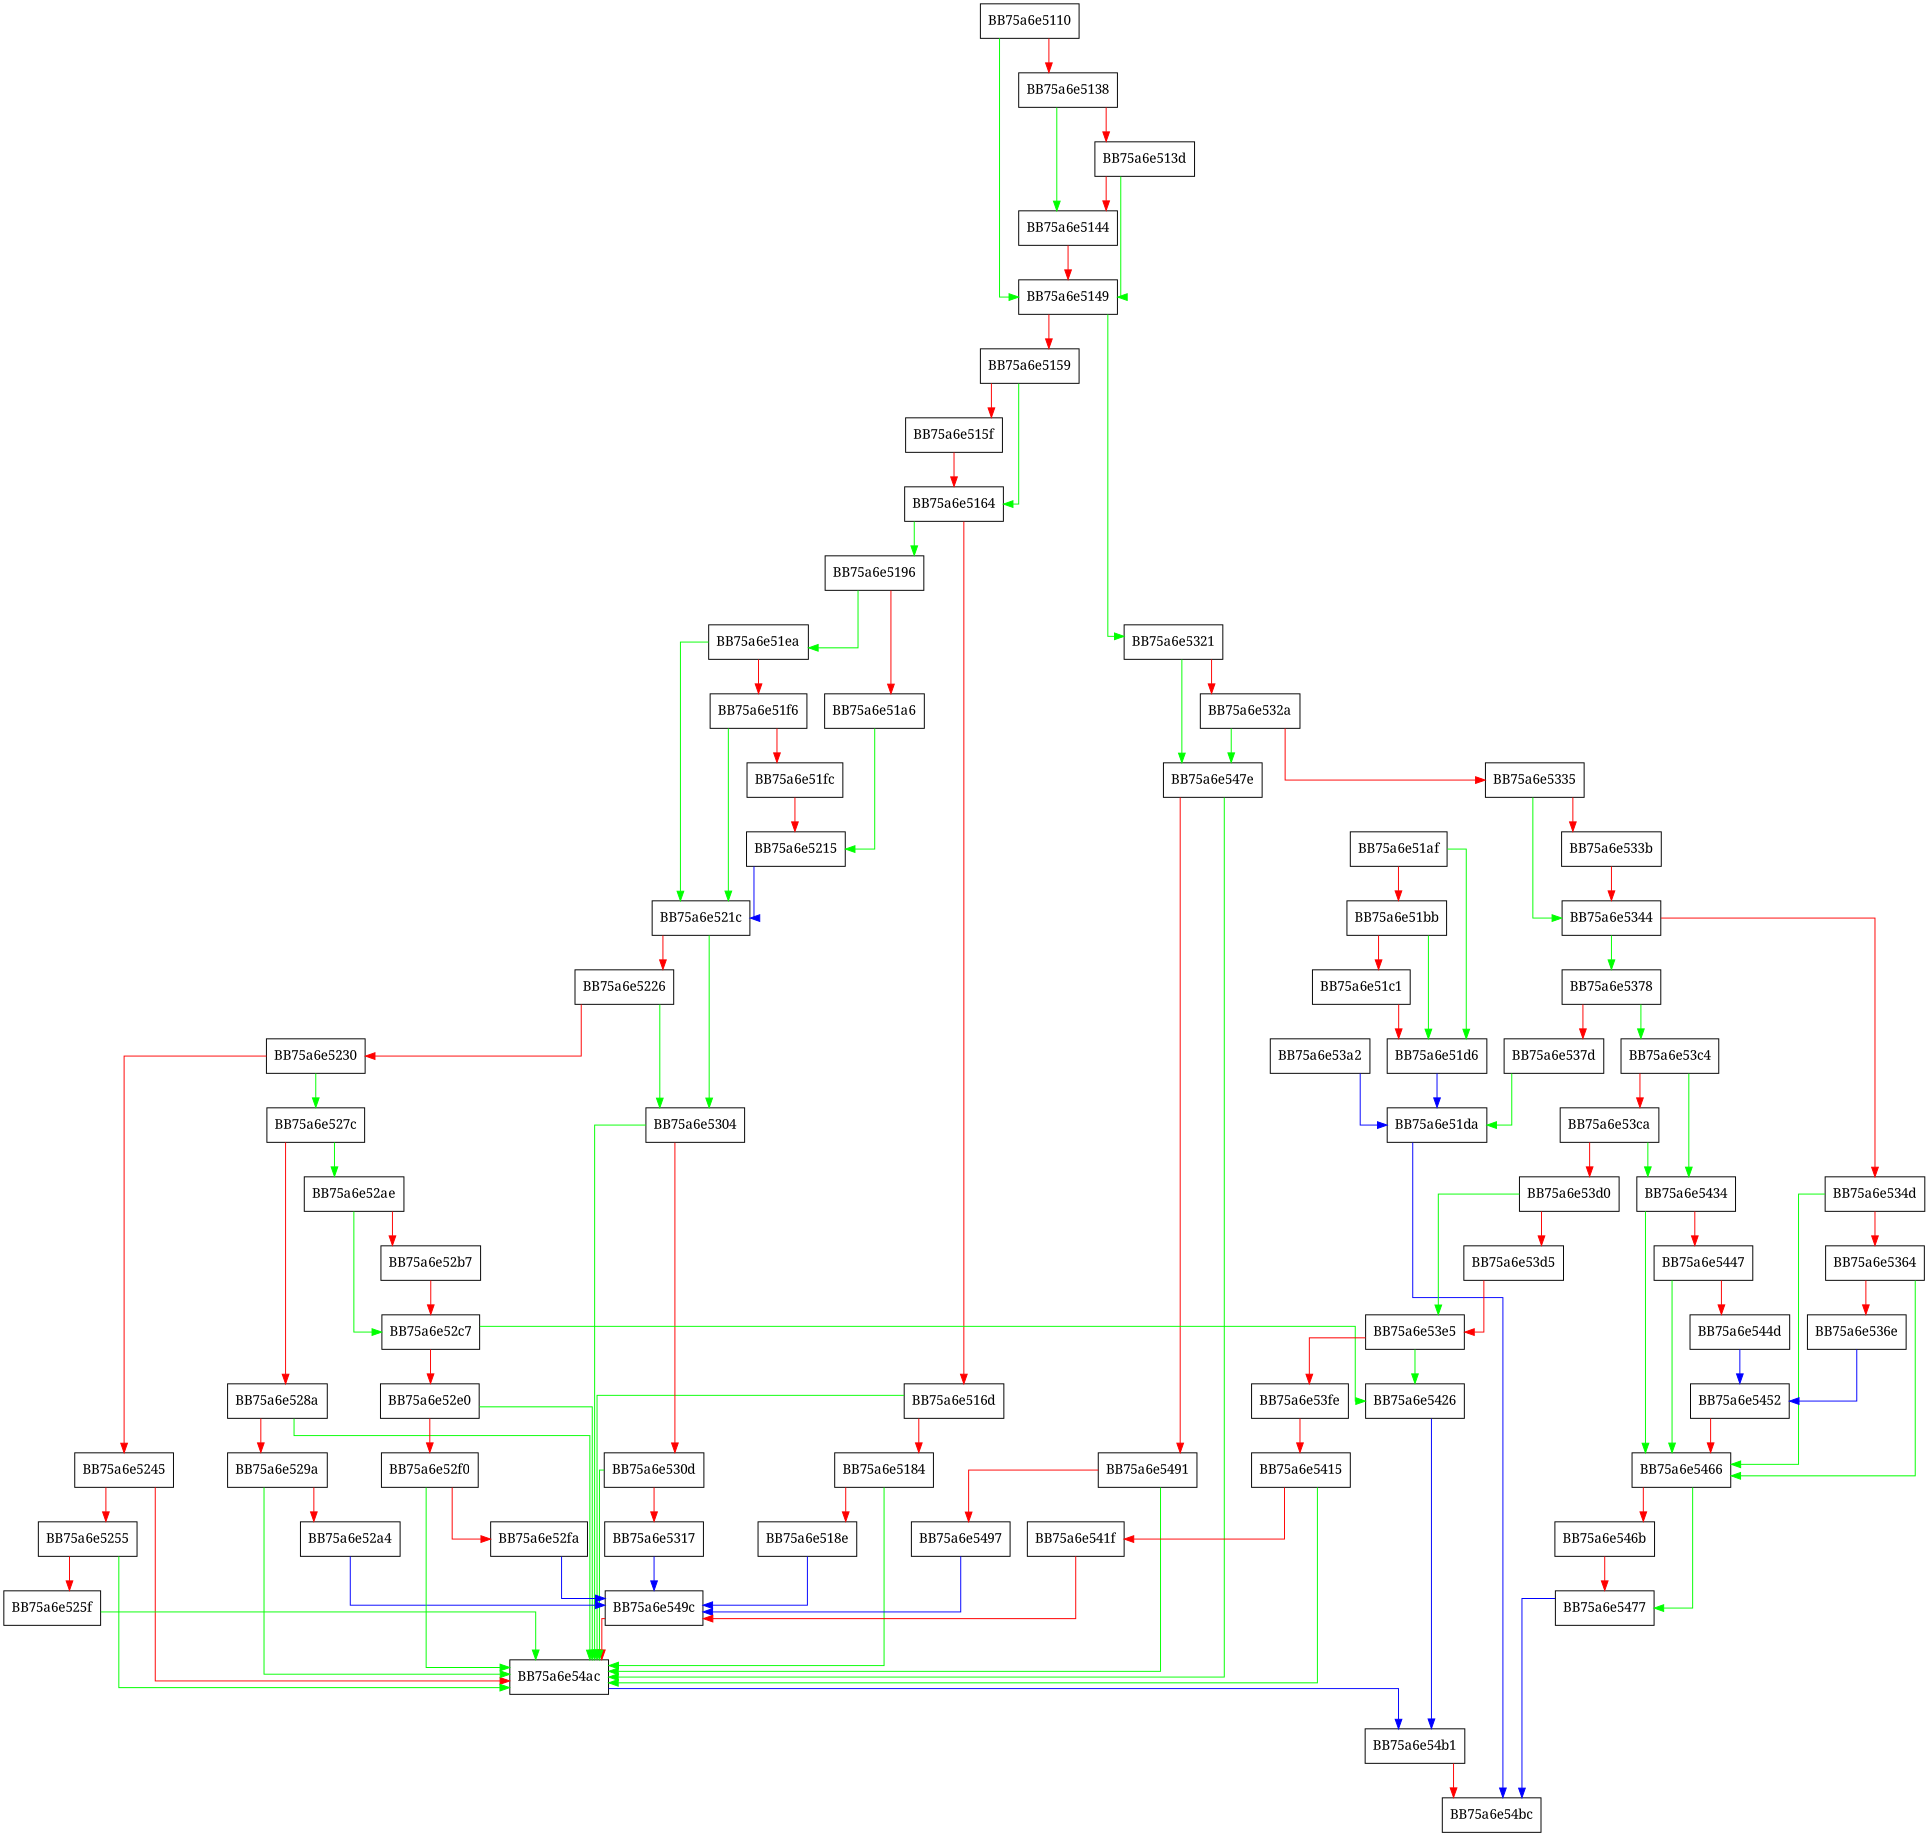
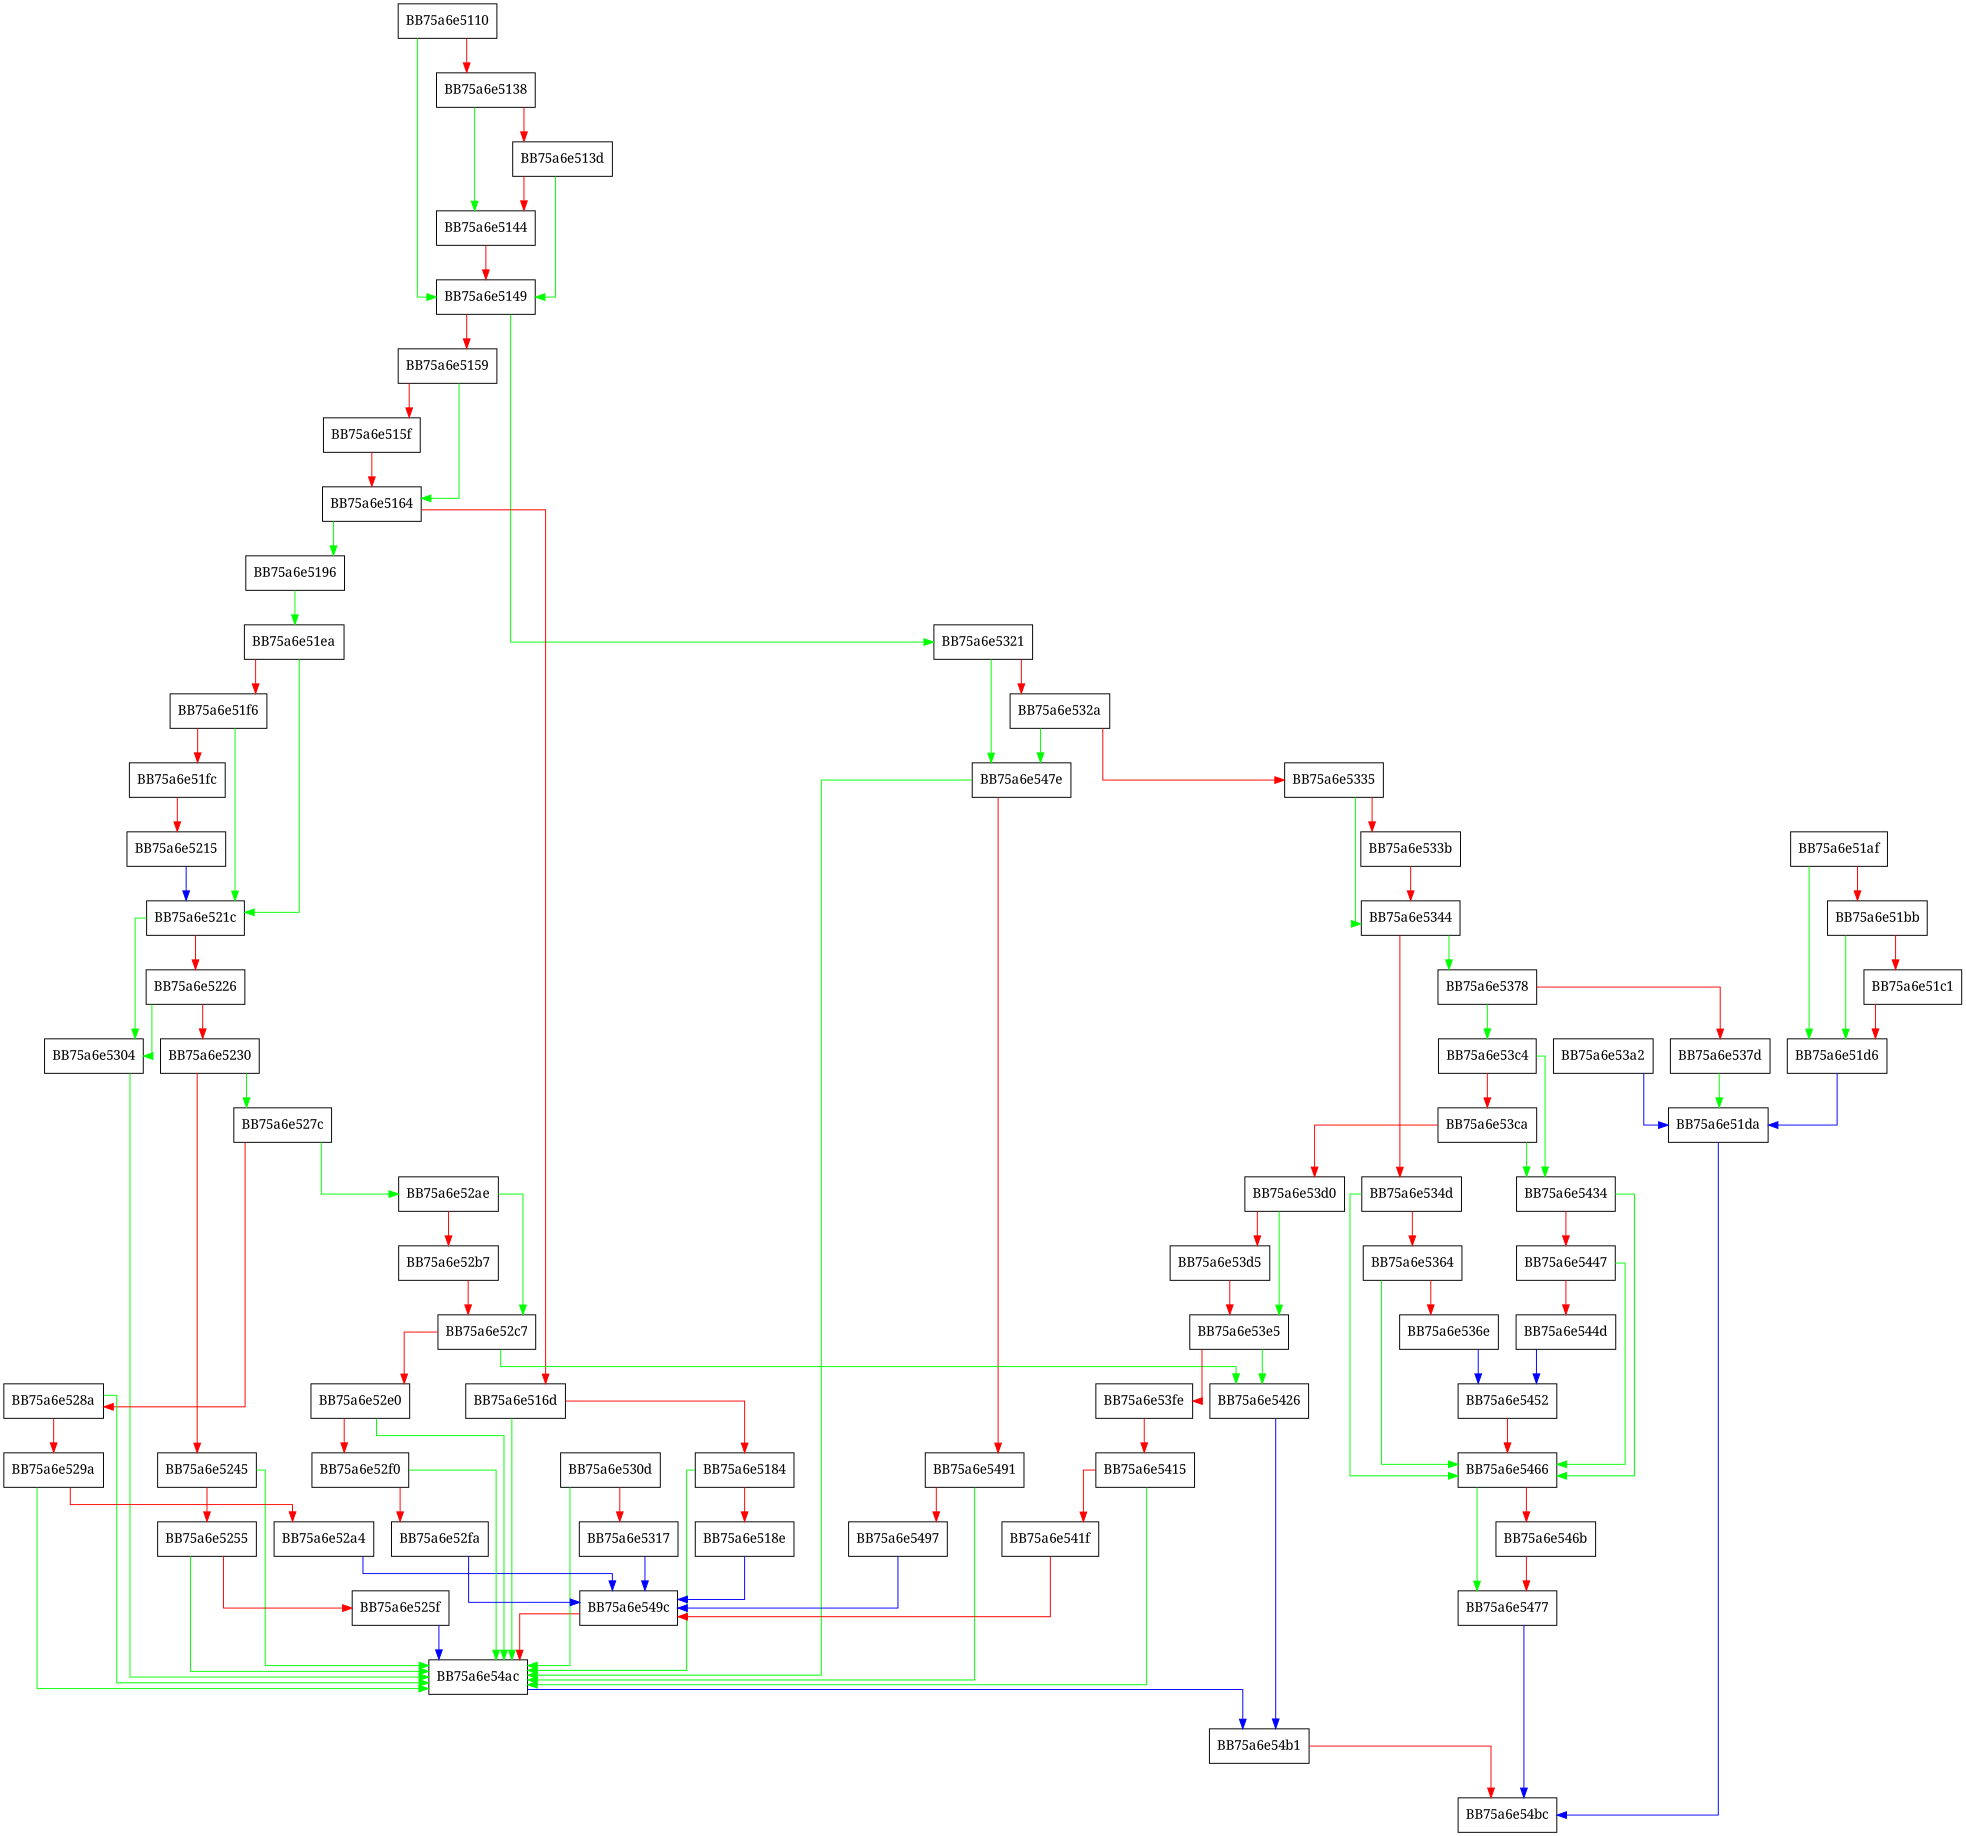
(874, 711) -> none
(675, 1293) -> none
(337, 1612) -> (439, 1638)
(231, 1681) -> (265, 1640)
